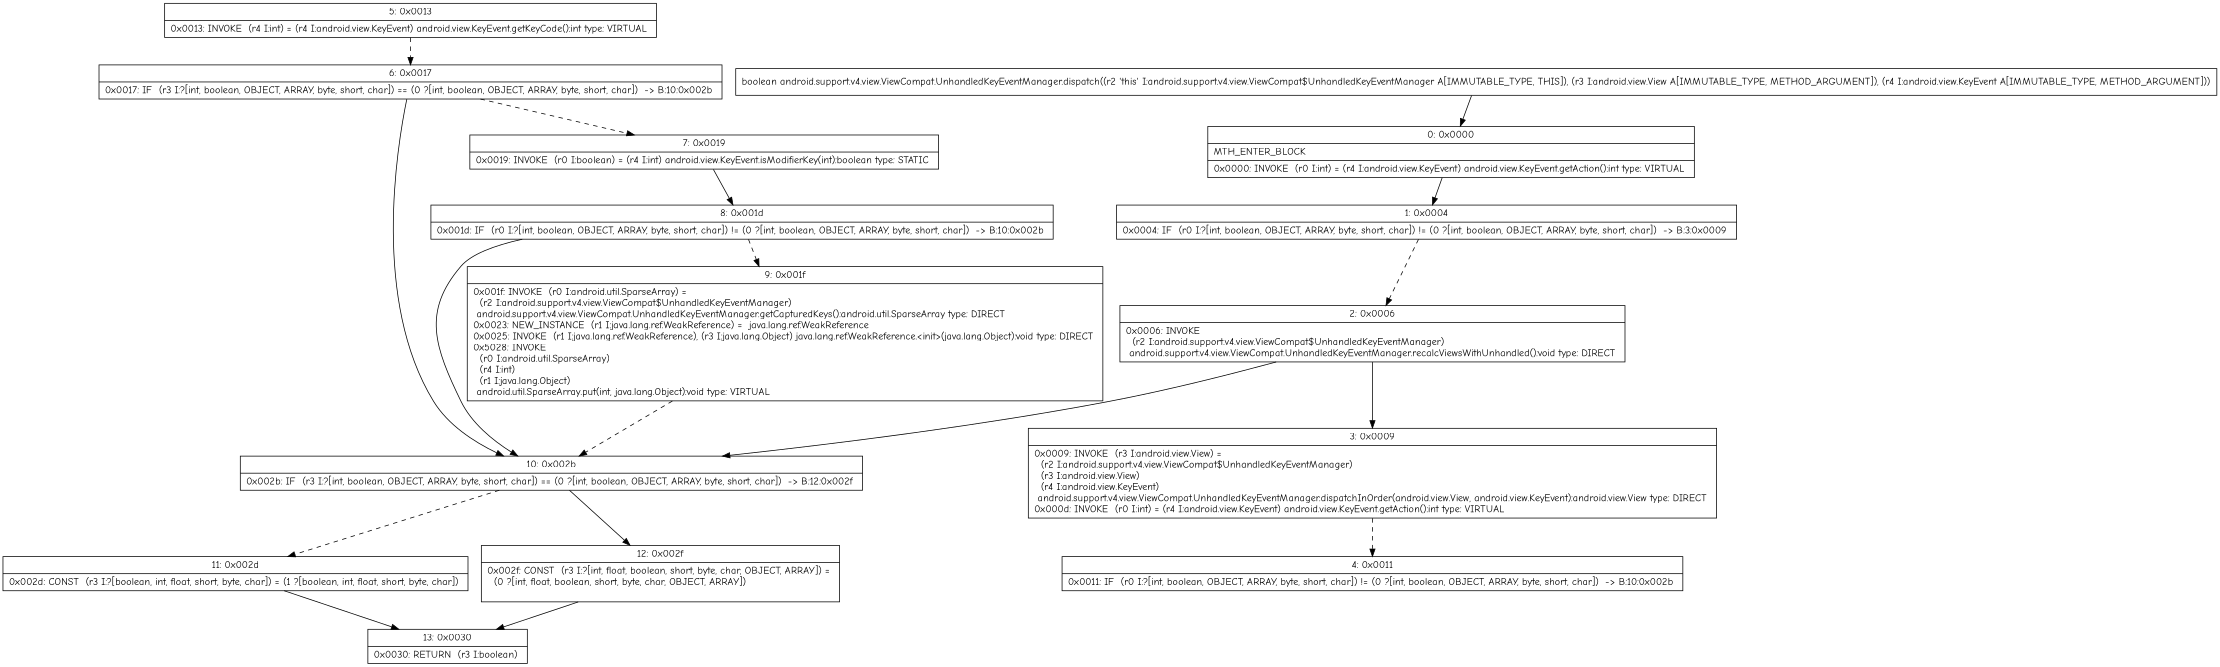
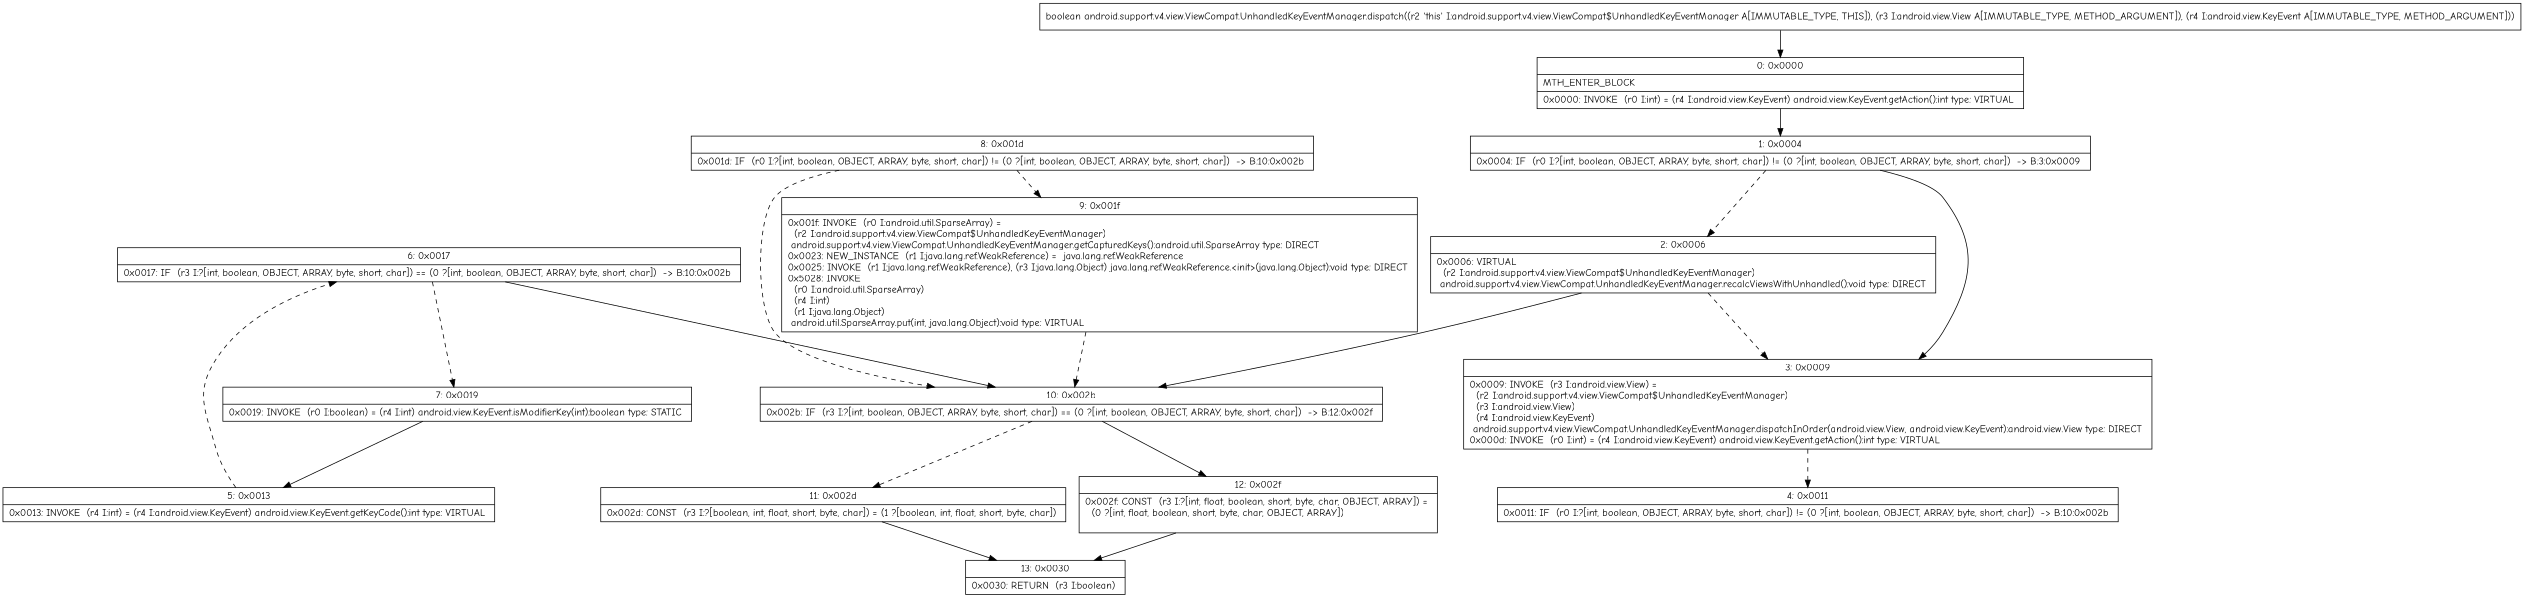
(721, 184) -> (356, 453)
none -> (1966, 244)
(1166, 331) -> (1480, 262)
(437, 335) -> (766, 311)
(1372, 391) -> (1735, 323)
